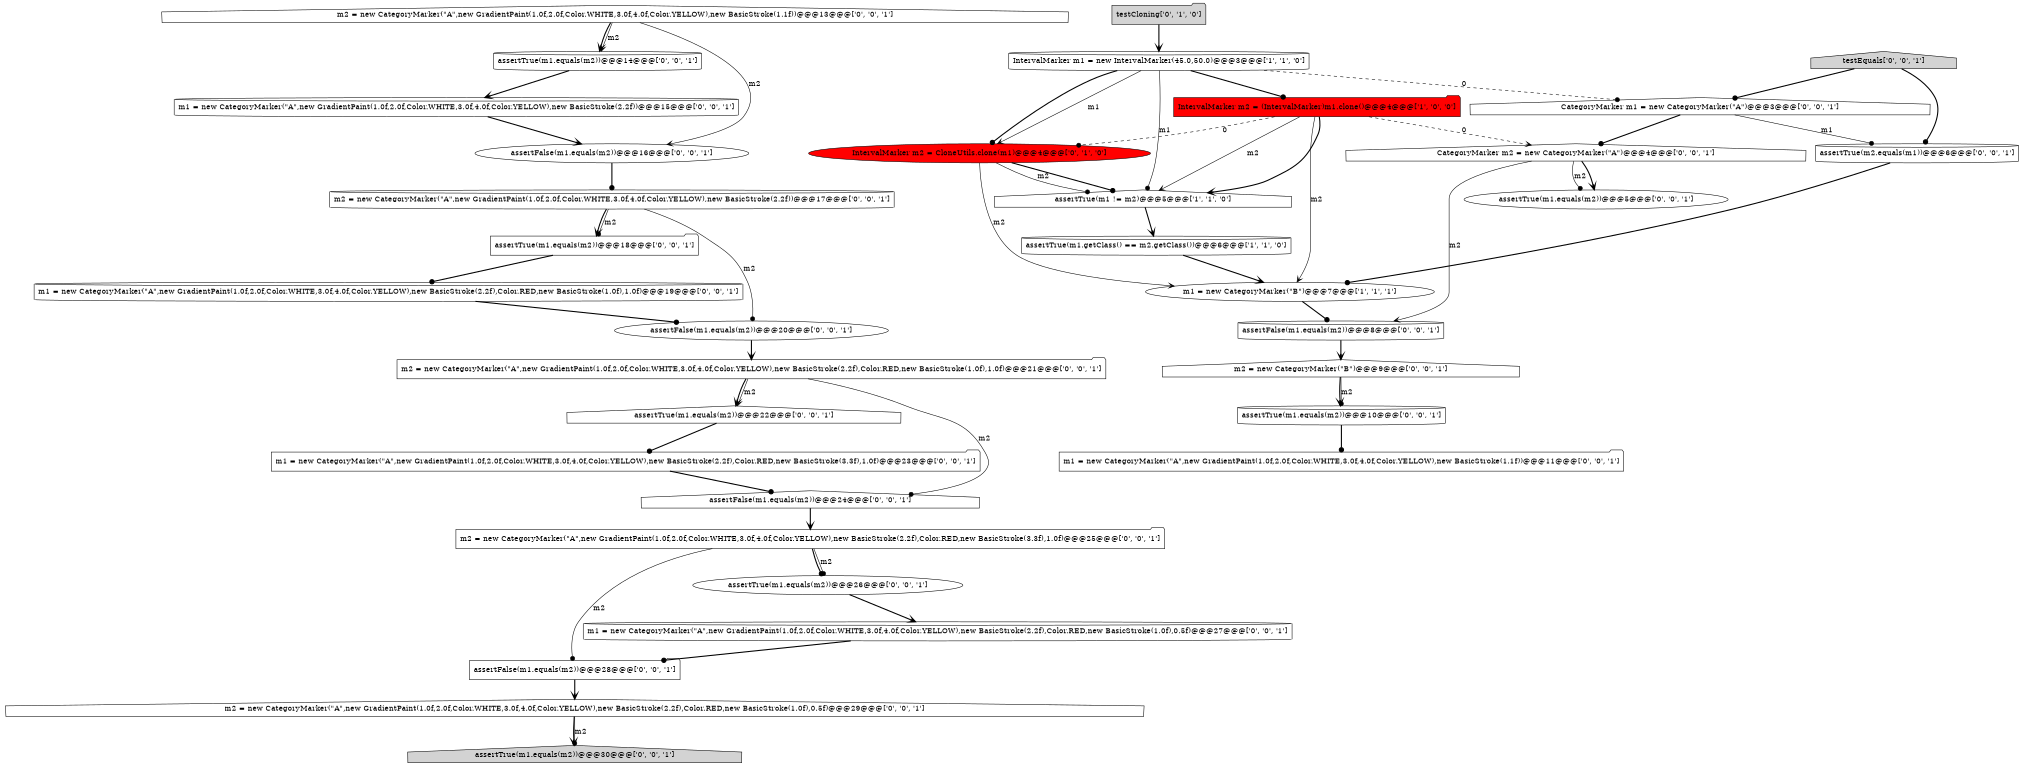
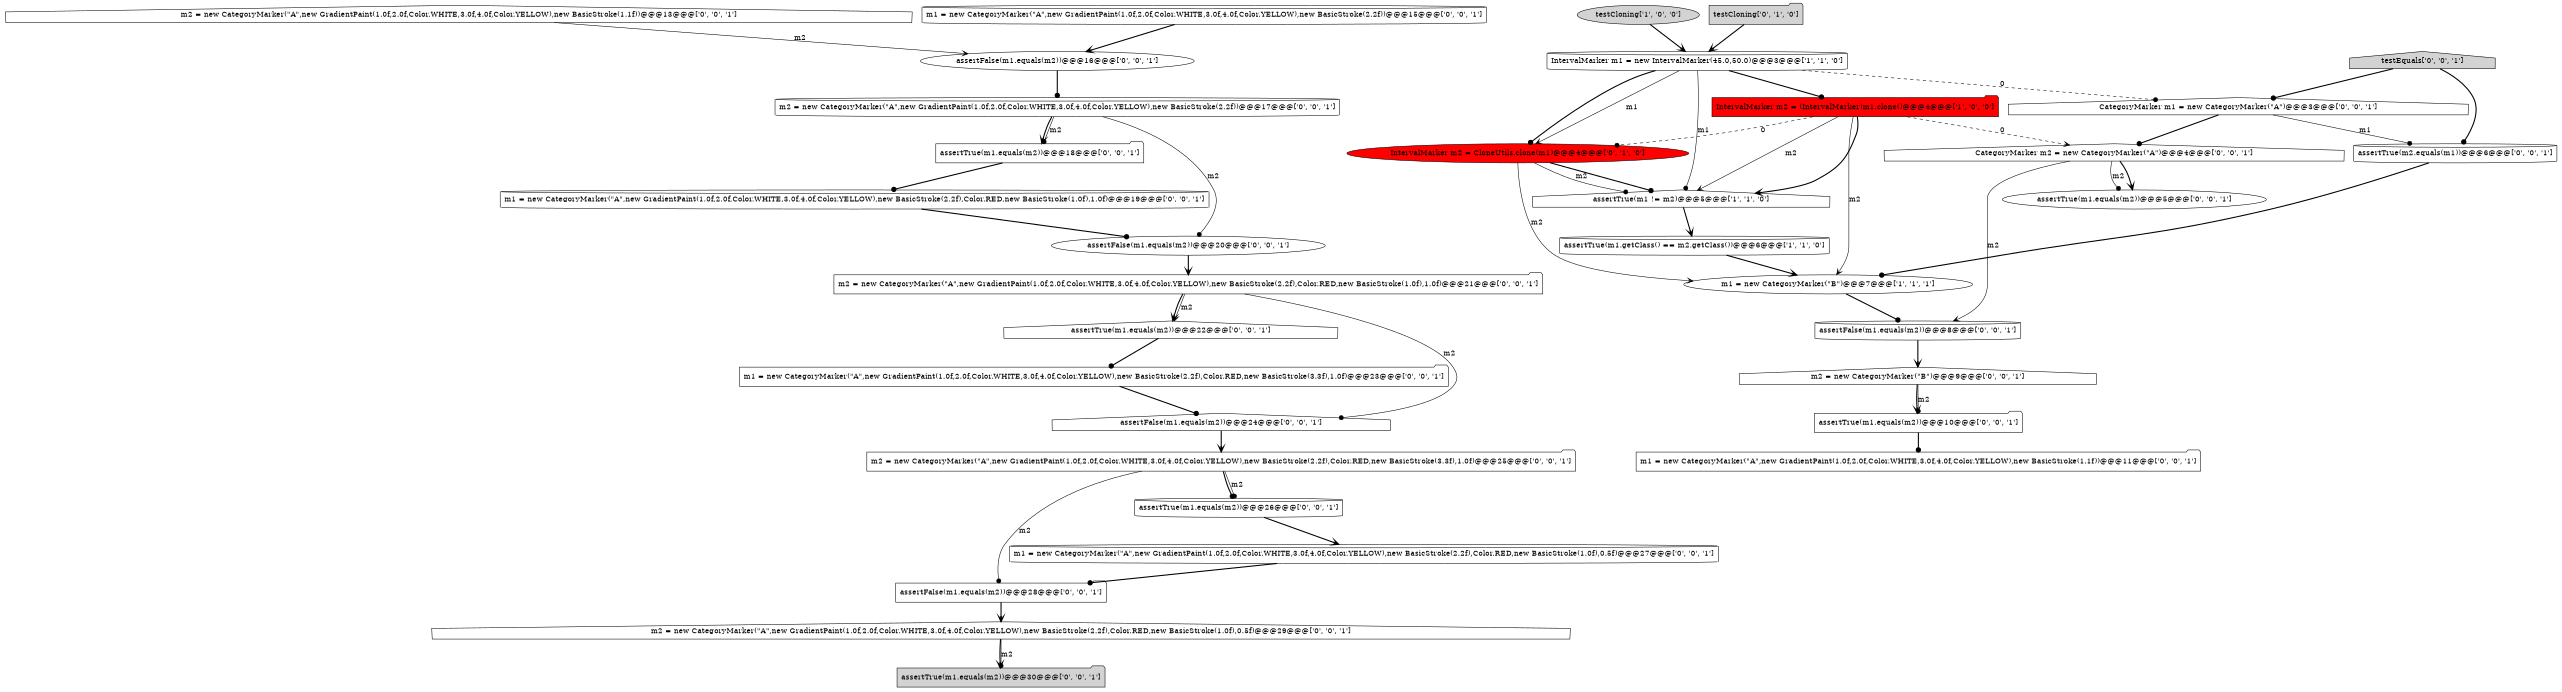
none -> (1638, 15)
(598, 61) -> none
(1341, 415) -> (1918, 423)
(828, 585) -> (1239, 508)
(575, 755) -> (1001, 678)
